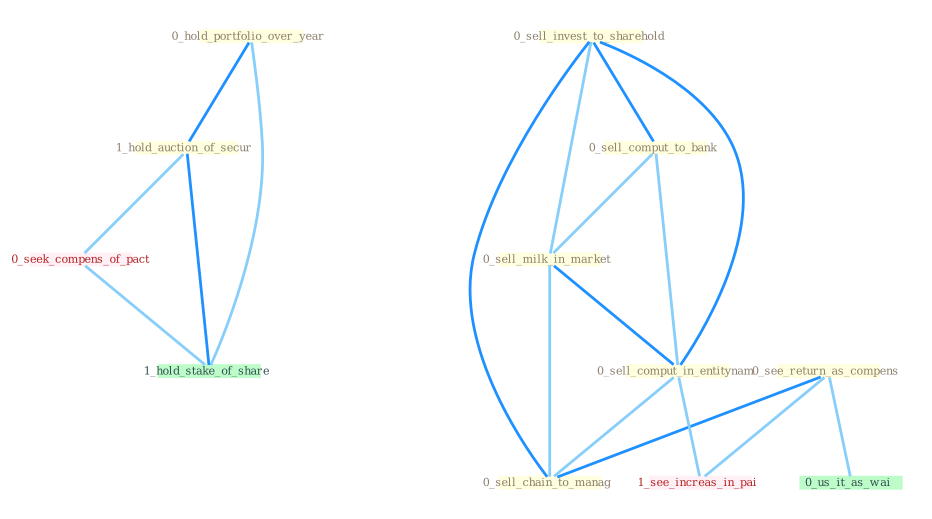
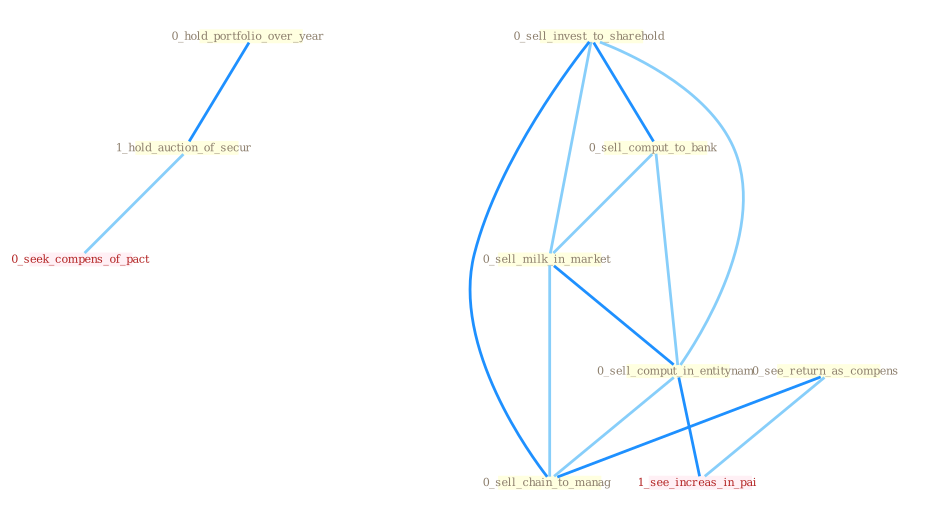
(742, 176) -> (742, 176)
(209, 371) -> none
(686, 410) -> (686, 410)
(851, 483) -> none
